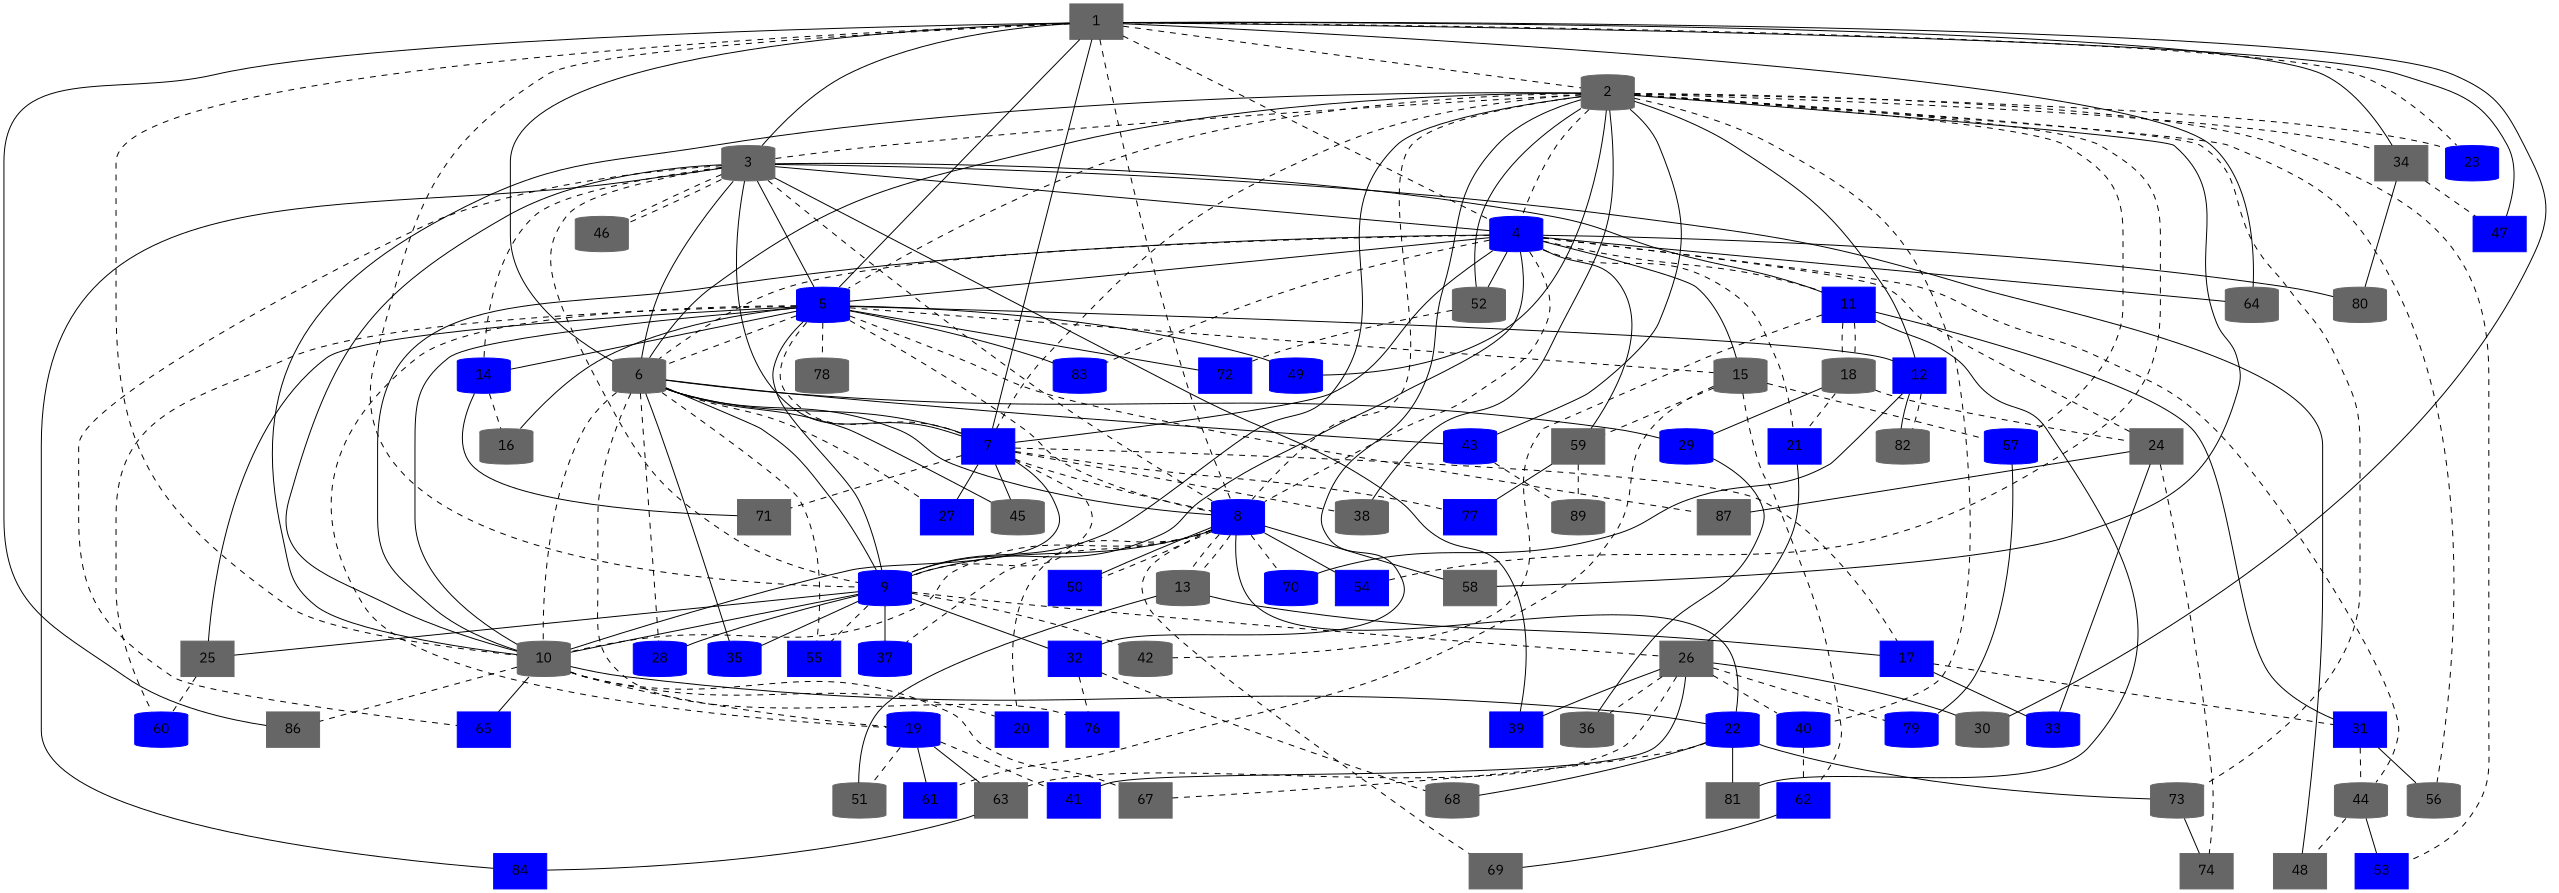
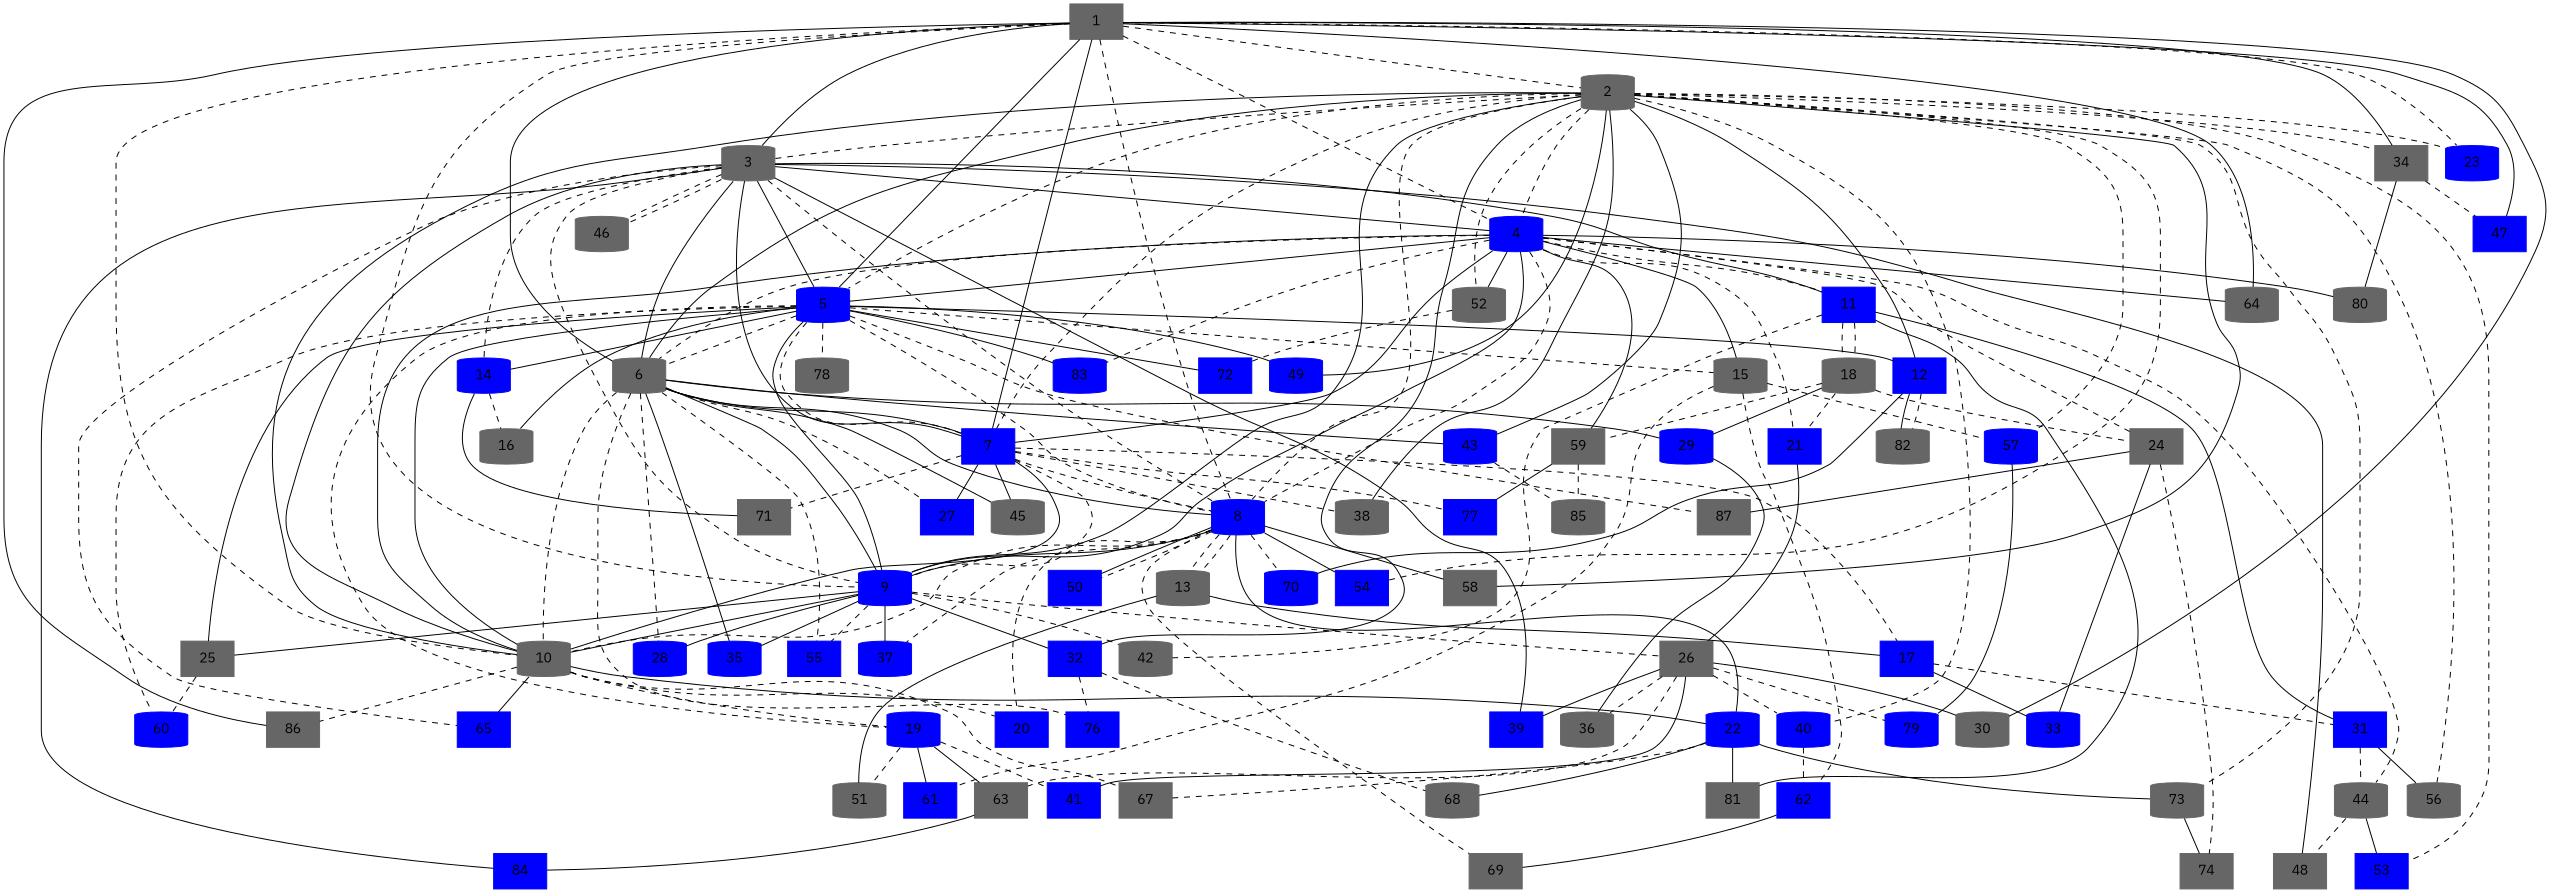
(1499, 182) -> (1499, 182)
(1659, 411) -> (1714, 411)
(1578, 517) -> (1578, 517)
